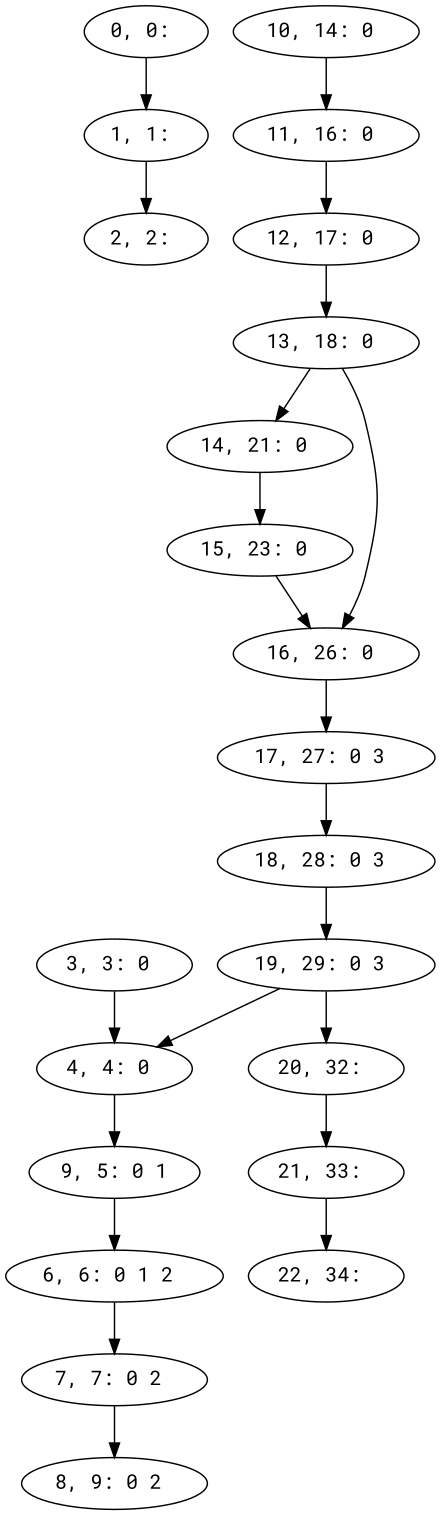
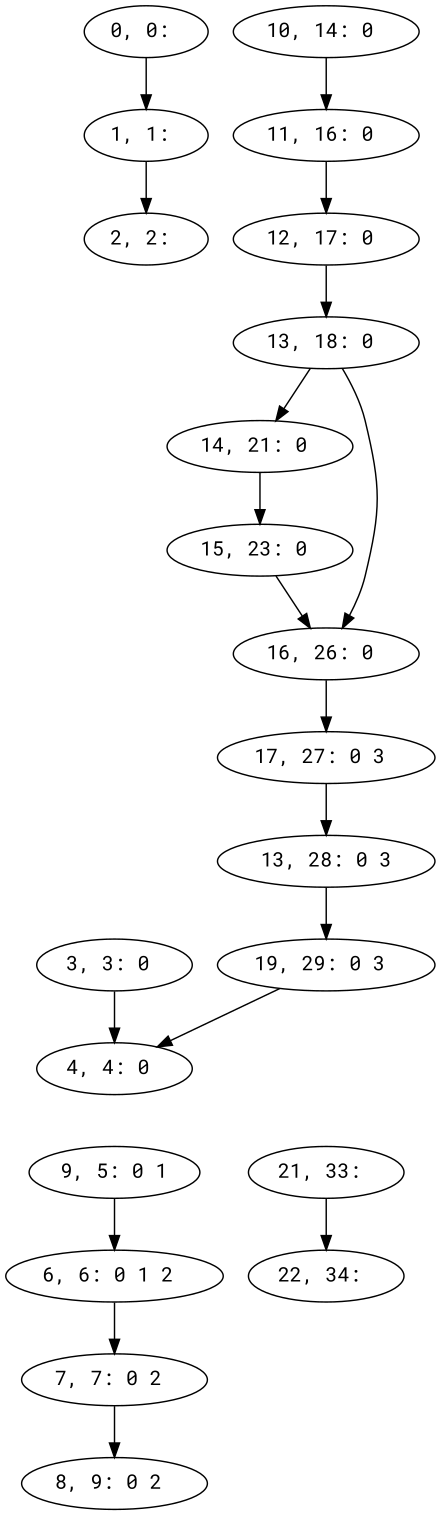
(326, 861) -> (326, 861)
(326, 1069) -> none
(115, 1113) -> none
